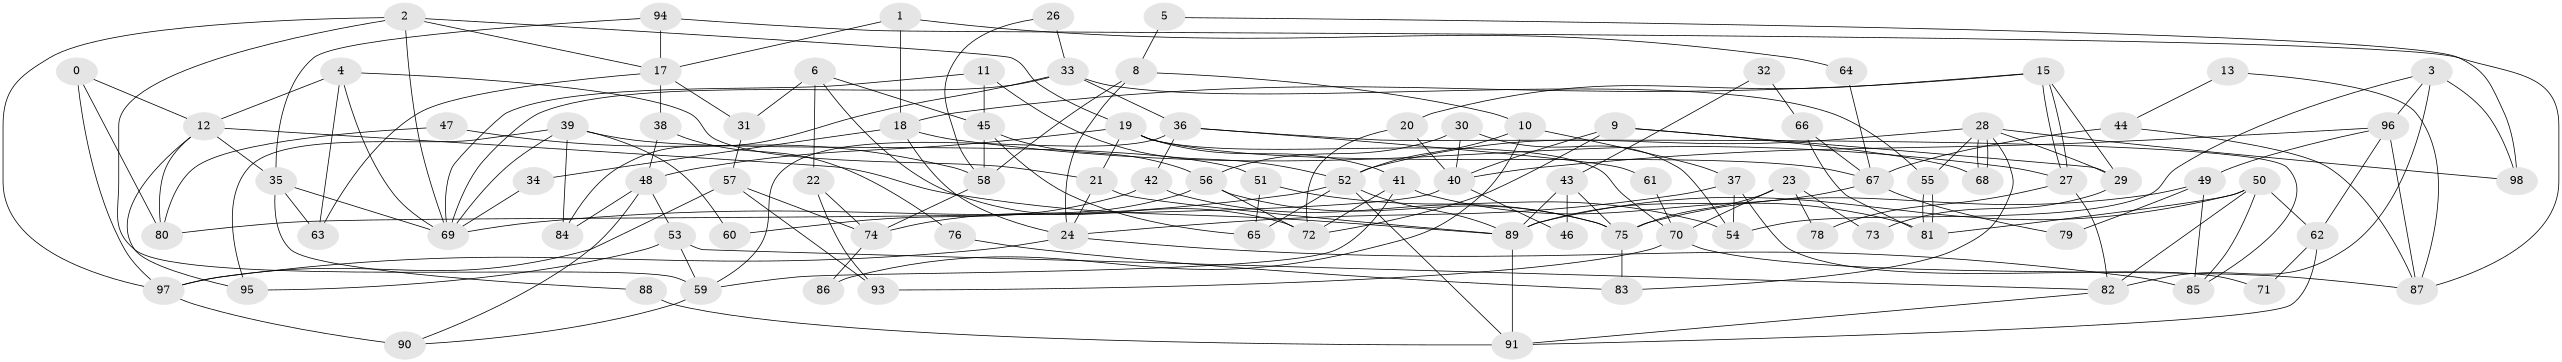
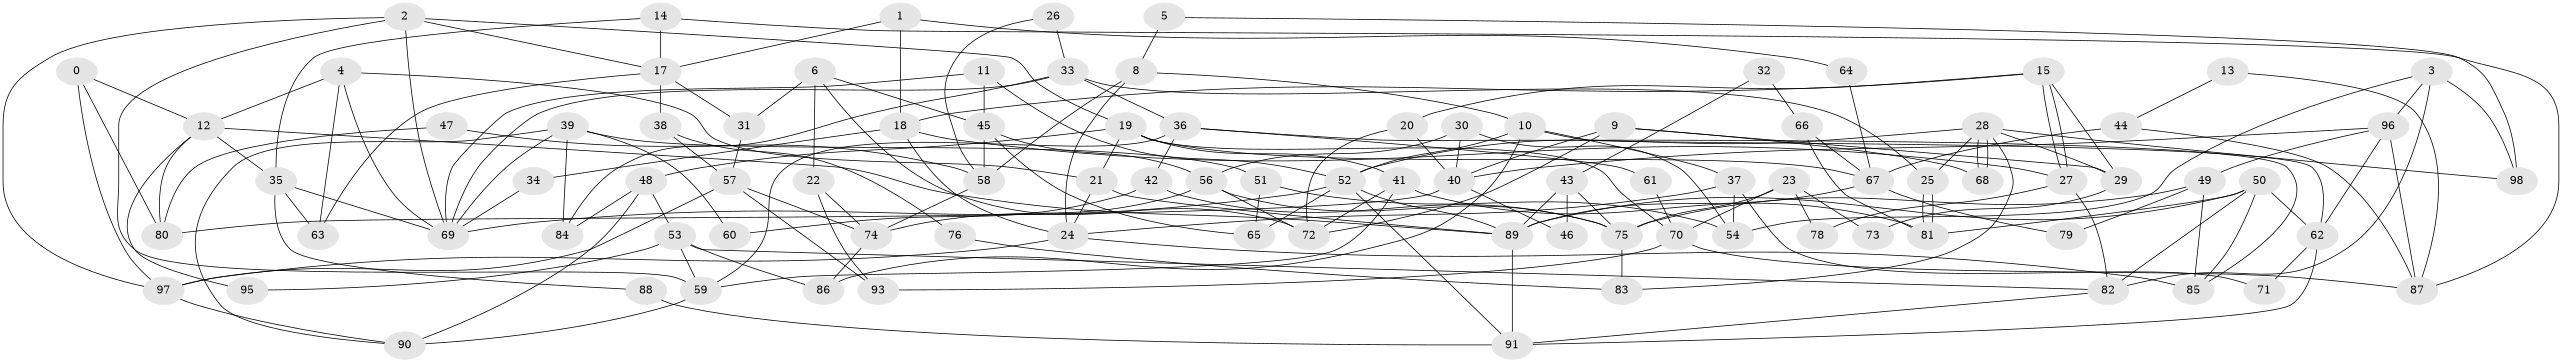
(661, 17) -> (661, 17)
(339, 143) -> (231, 169)
none -> (1957, 145)
(653, 154) -> (692, 151)
(1928, 181) -> (1928, 181)
none -> (750, 267)
